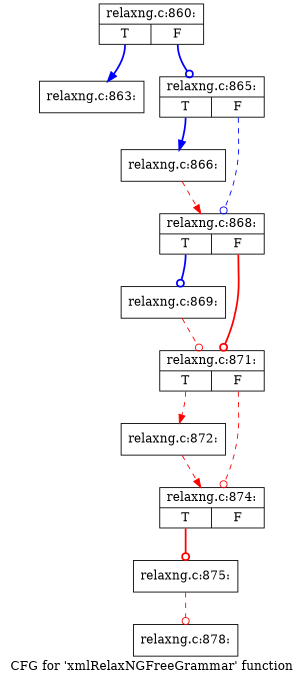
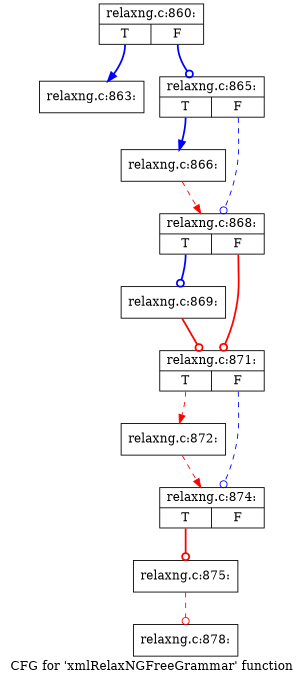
(190, 331) -> (190, 331)
(238, 437) -> (238, 437)
